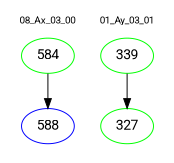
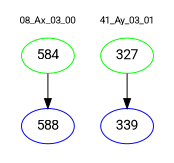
(127, 21) -> (127, 21)
(127, 56) -> (127, 126)
(127, 86) -> (127, 86)
